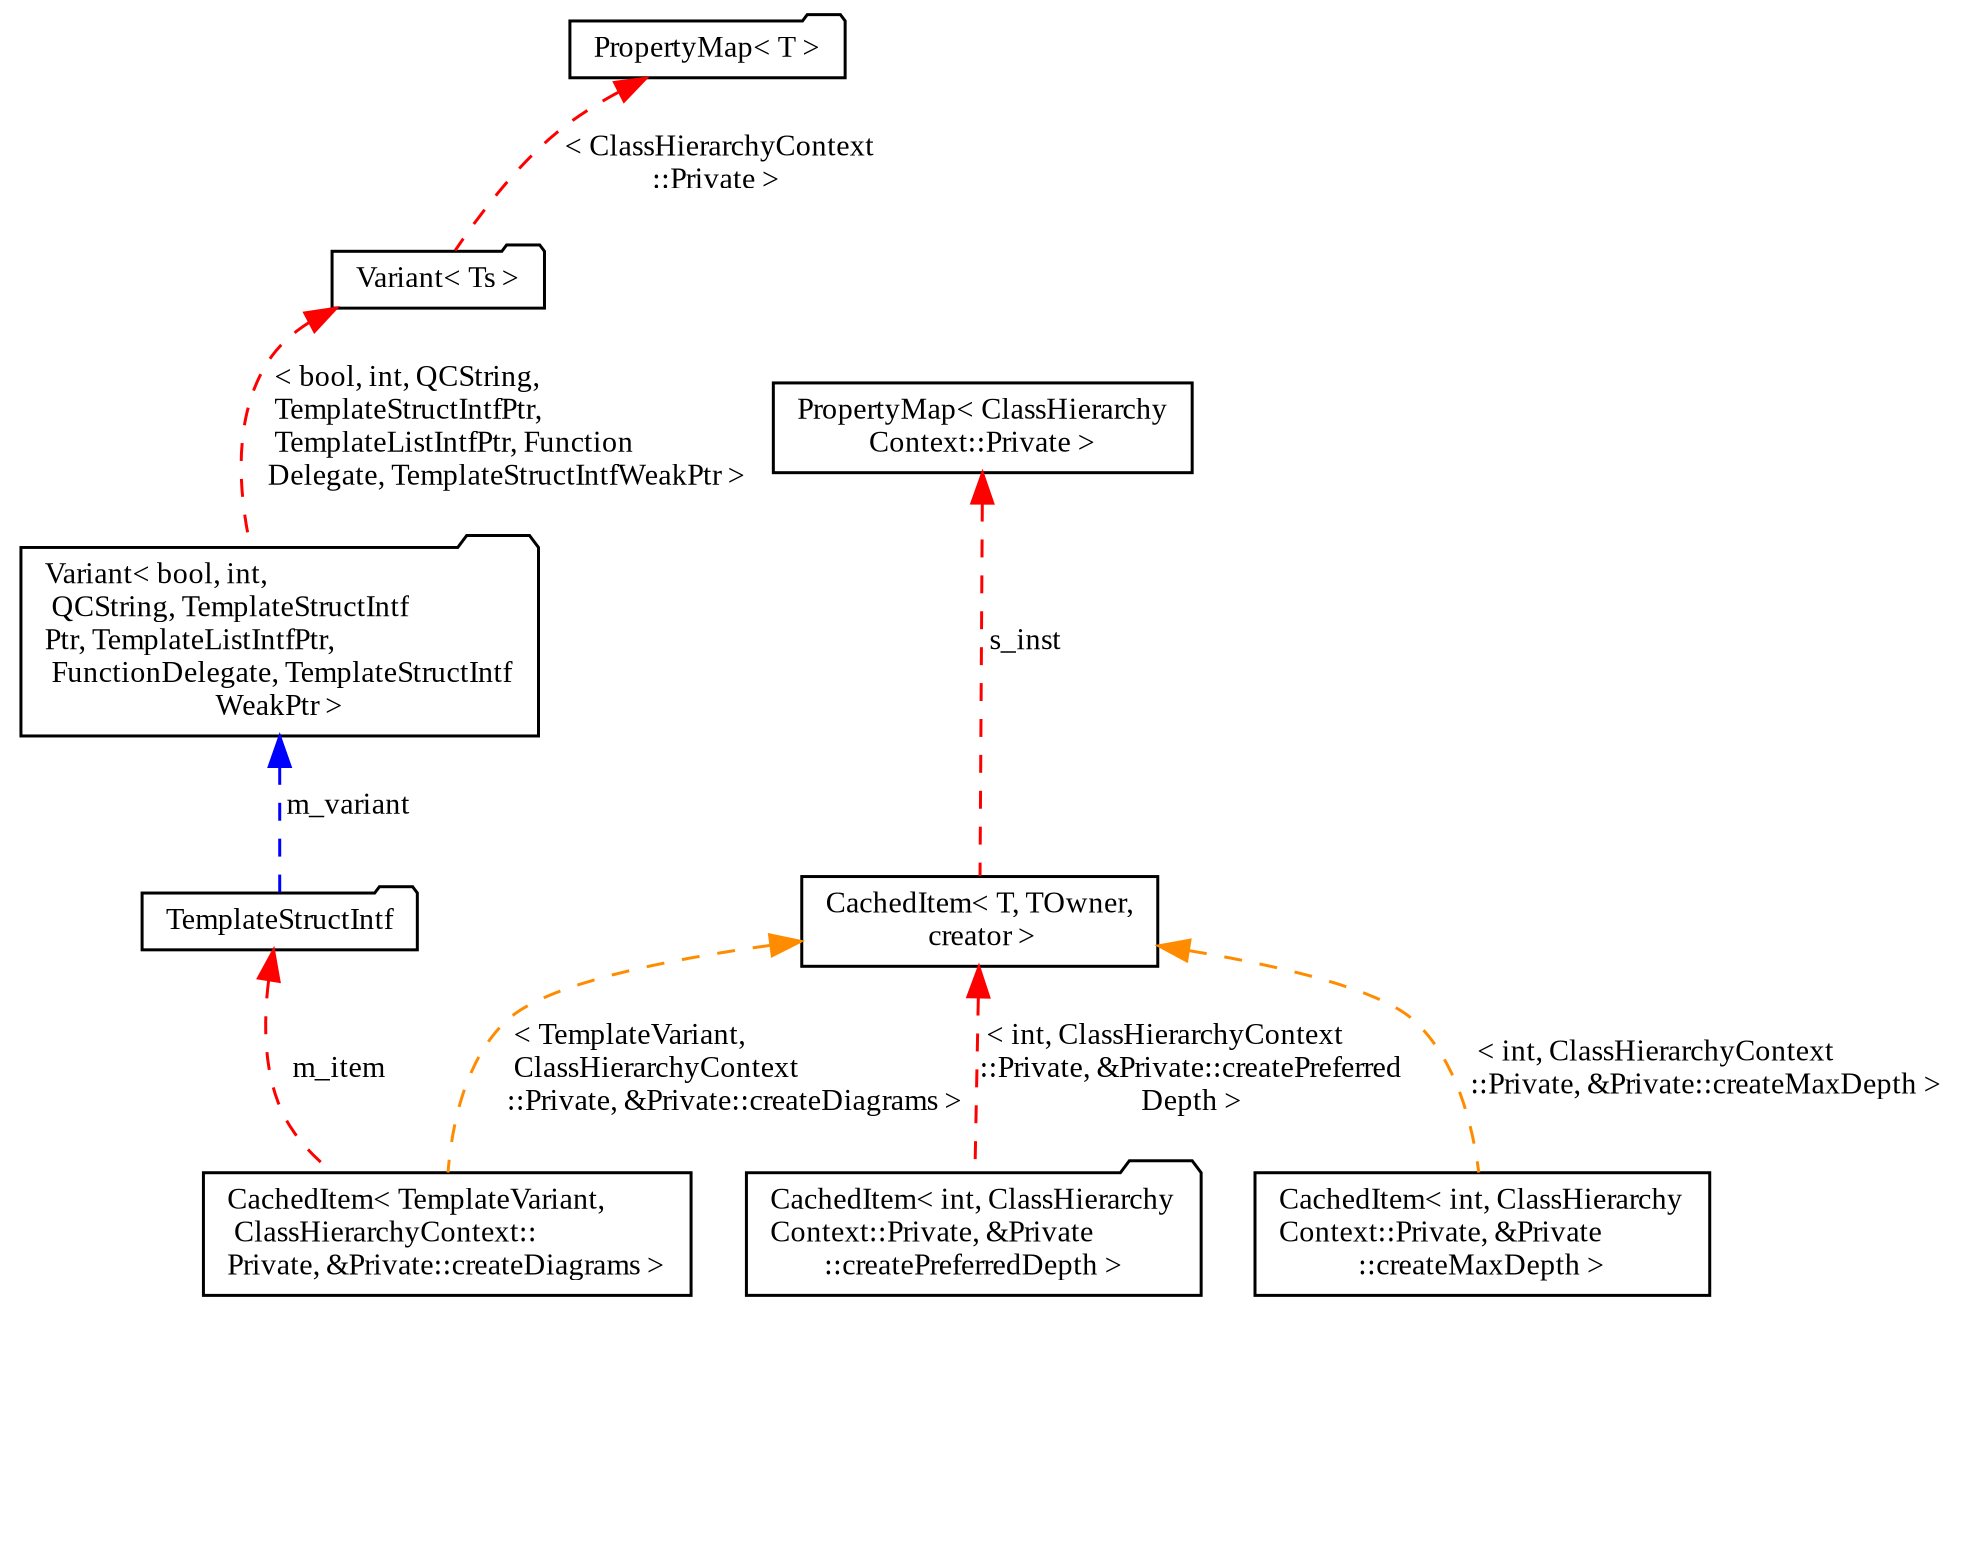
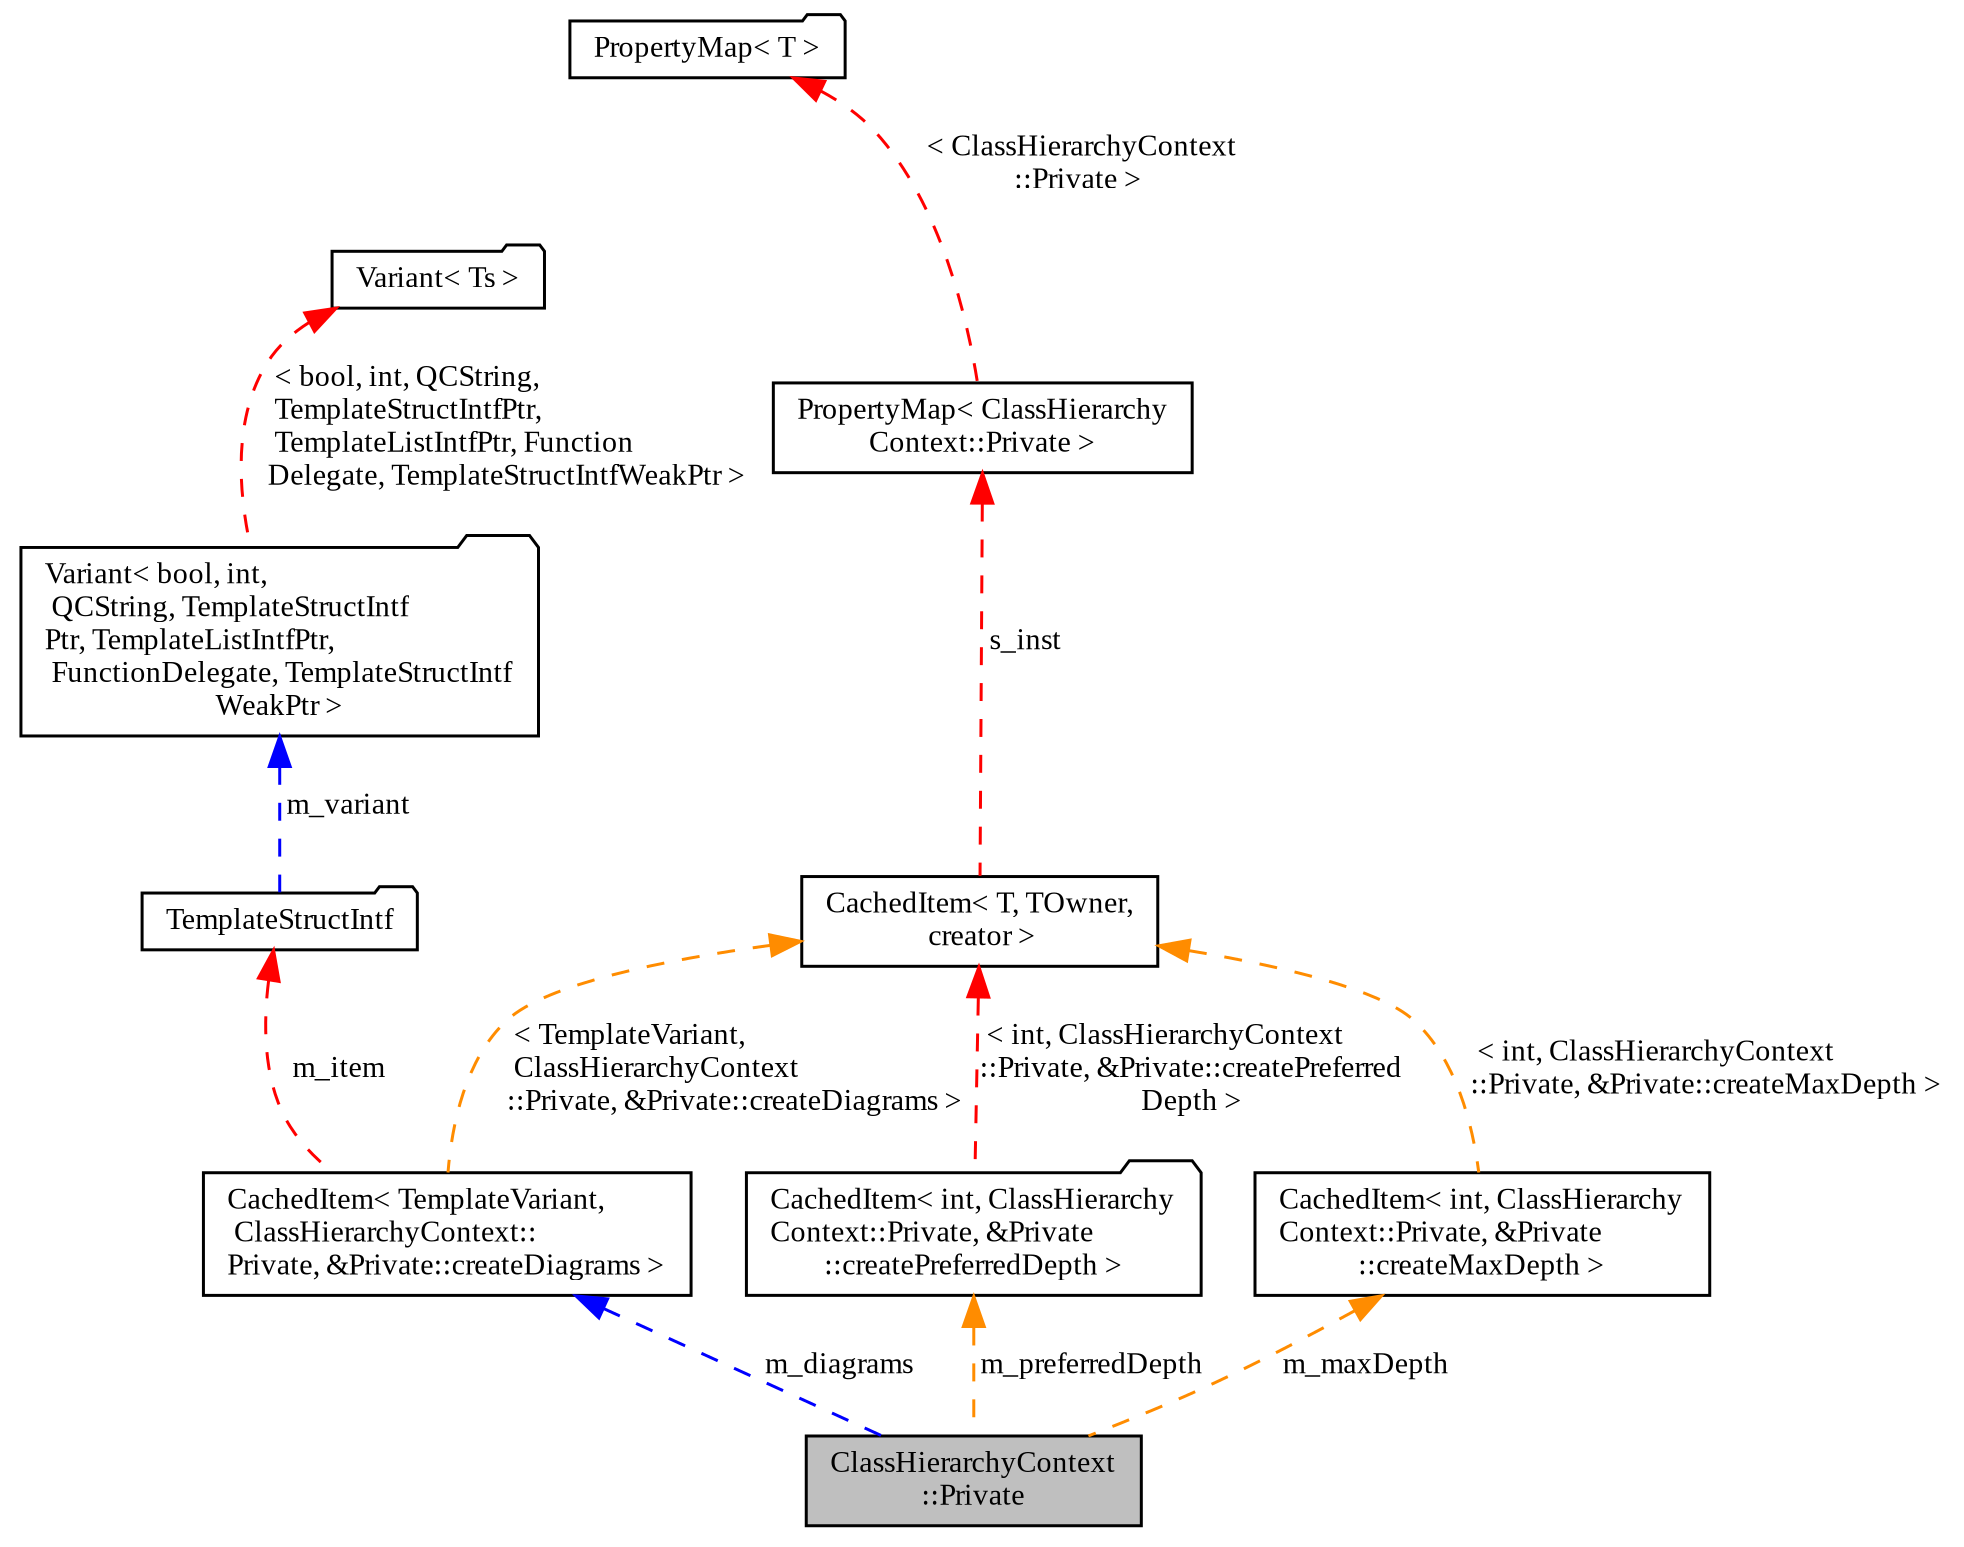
(527, 161) -> (930, 219)
none -> (974, 1481)
